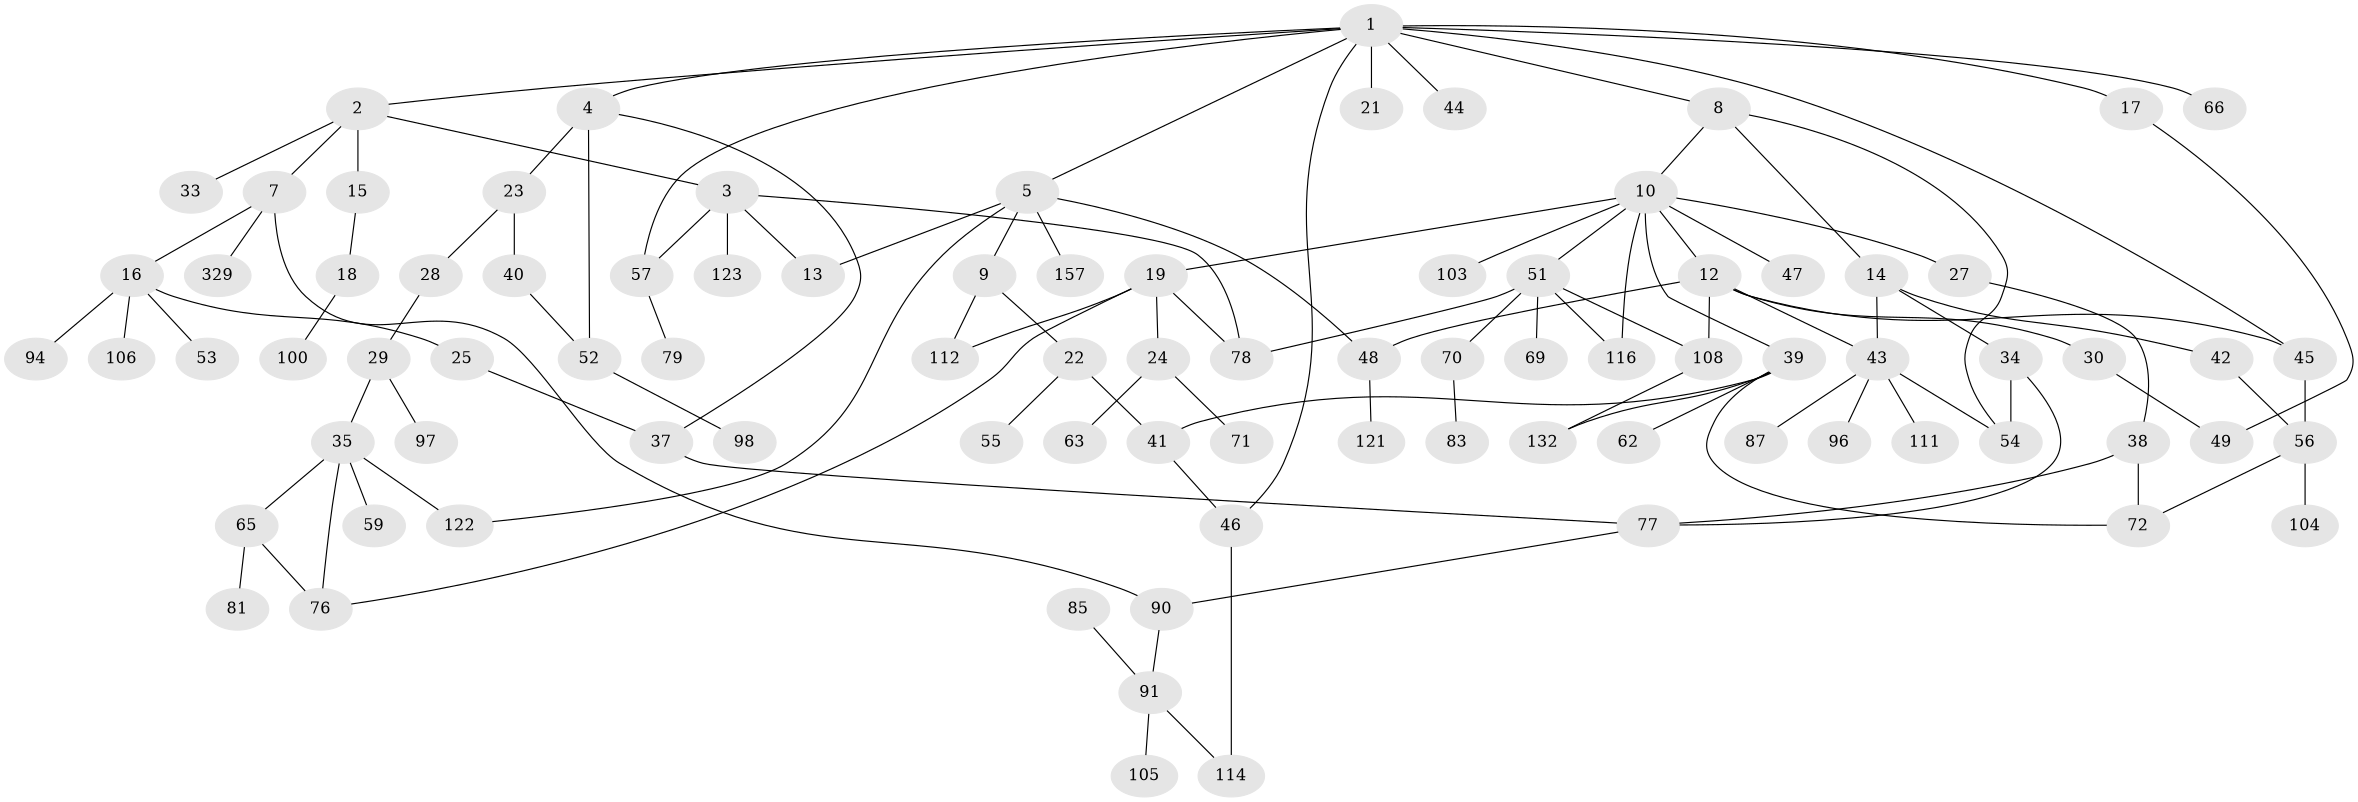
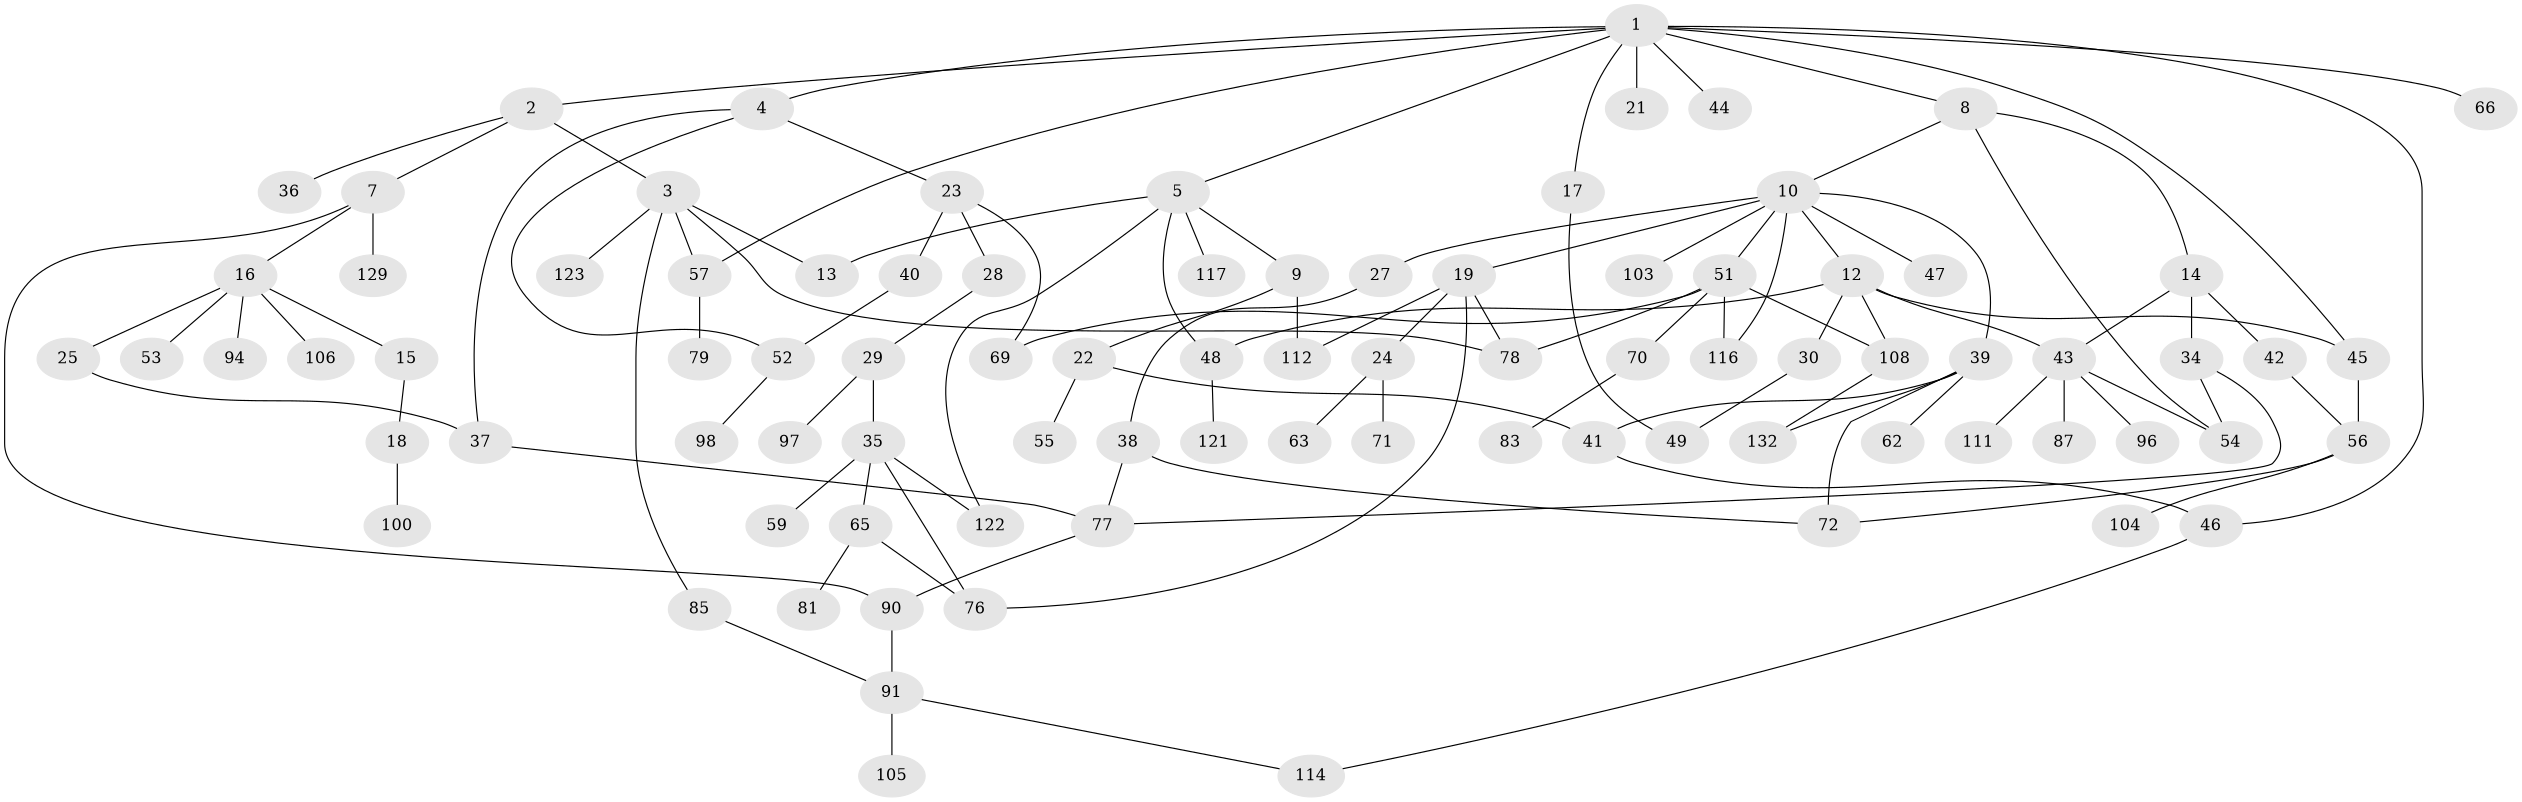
(358, 151) -> (326, 317)
(191, 192) -> (290, 192)
none -> (1038, 261)
(218, 276) -> (373, 276)
(1070, 276) -> (1212, 276)
none -> (636, 405)
